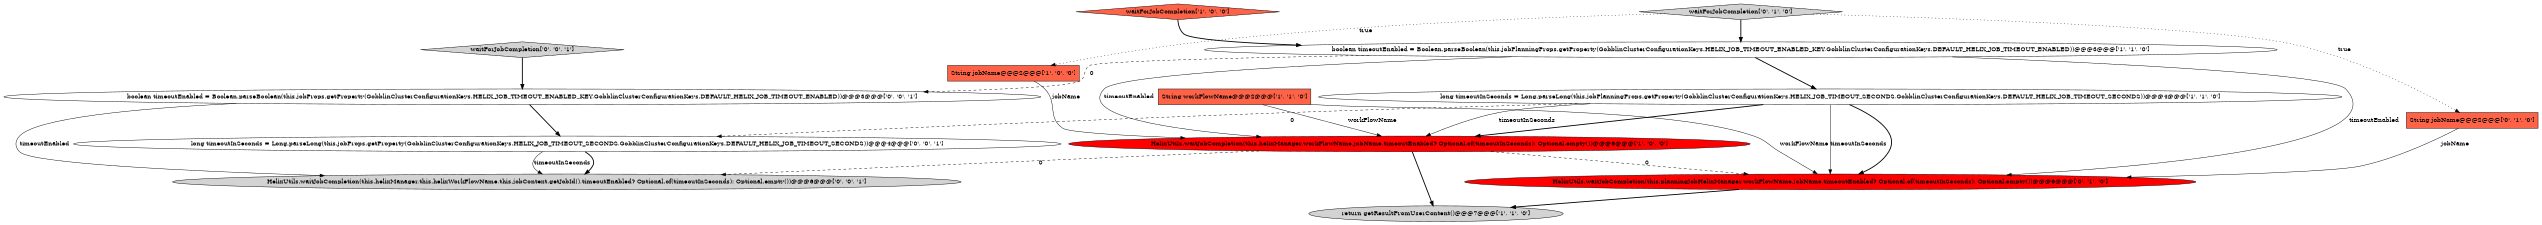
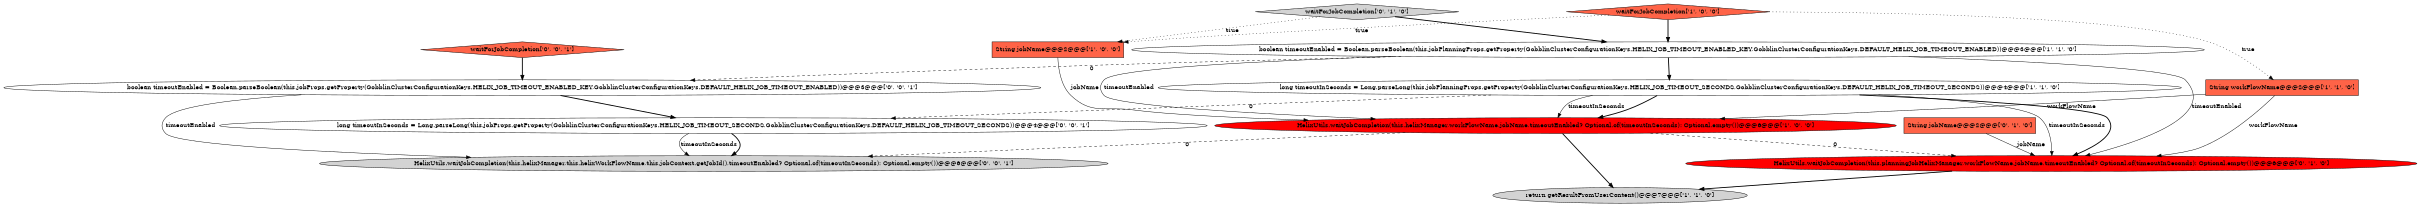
none -> (2025, 19)
none -> (1369, 27)
(2141, 28) -> none
(522, 50) -> (522, 50)
